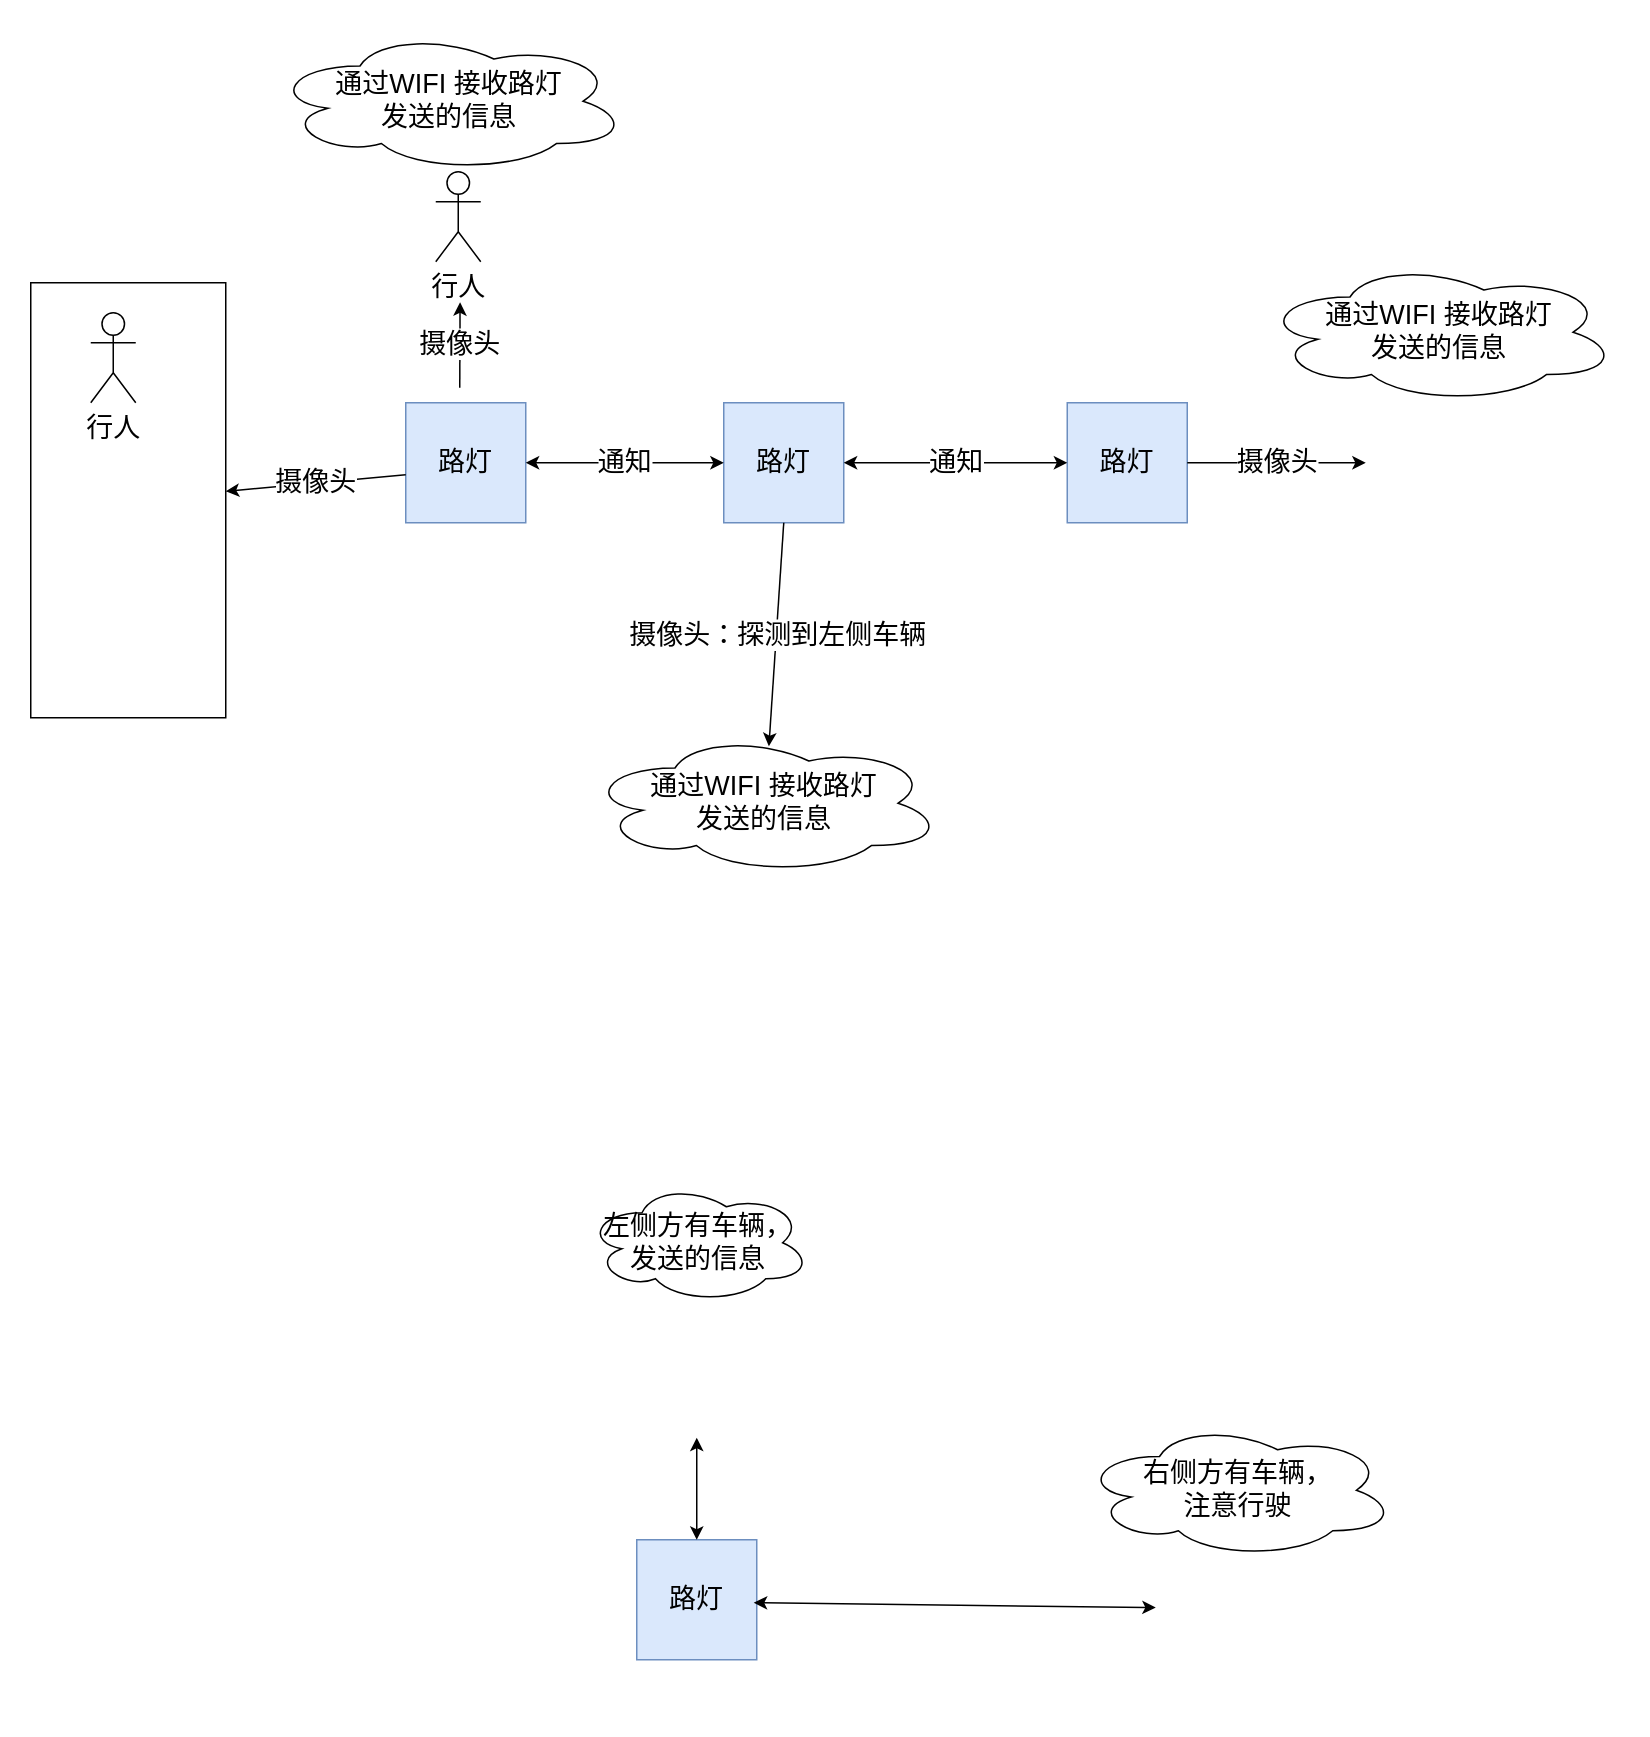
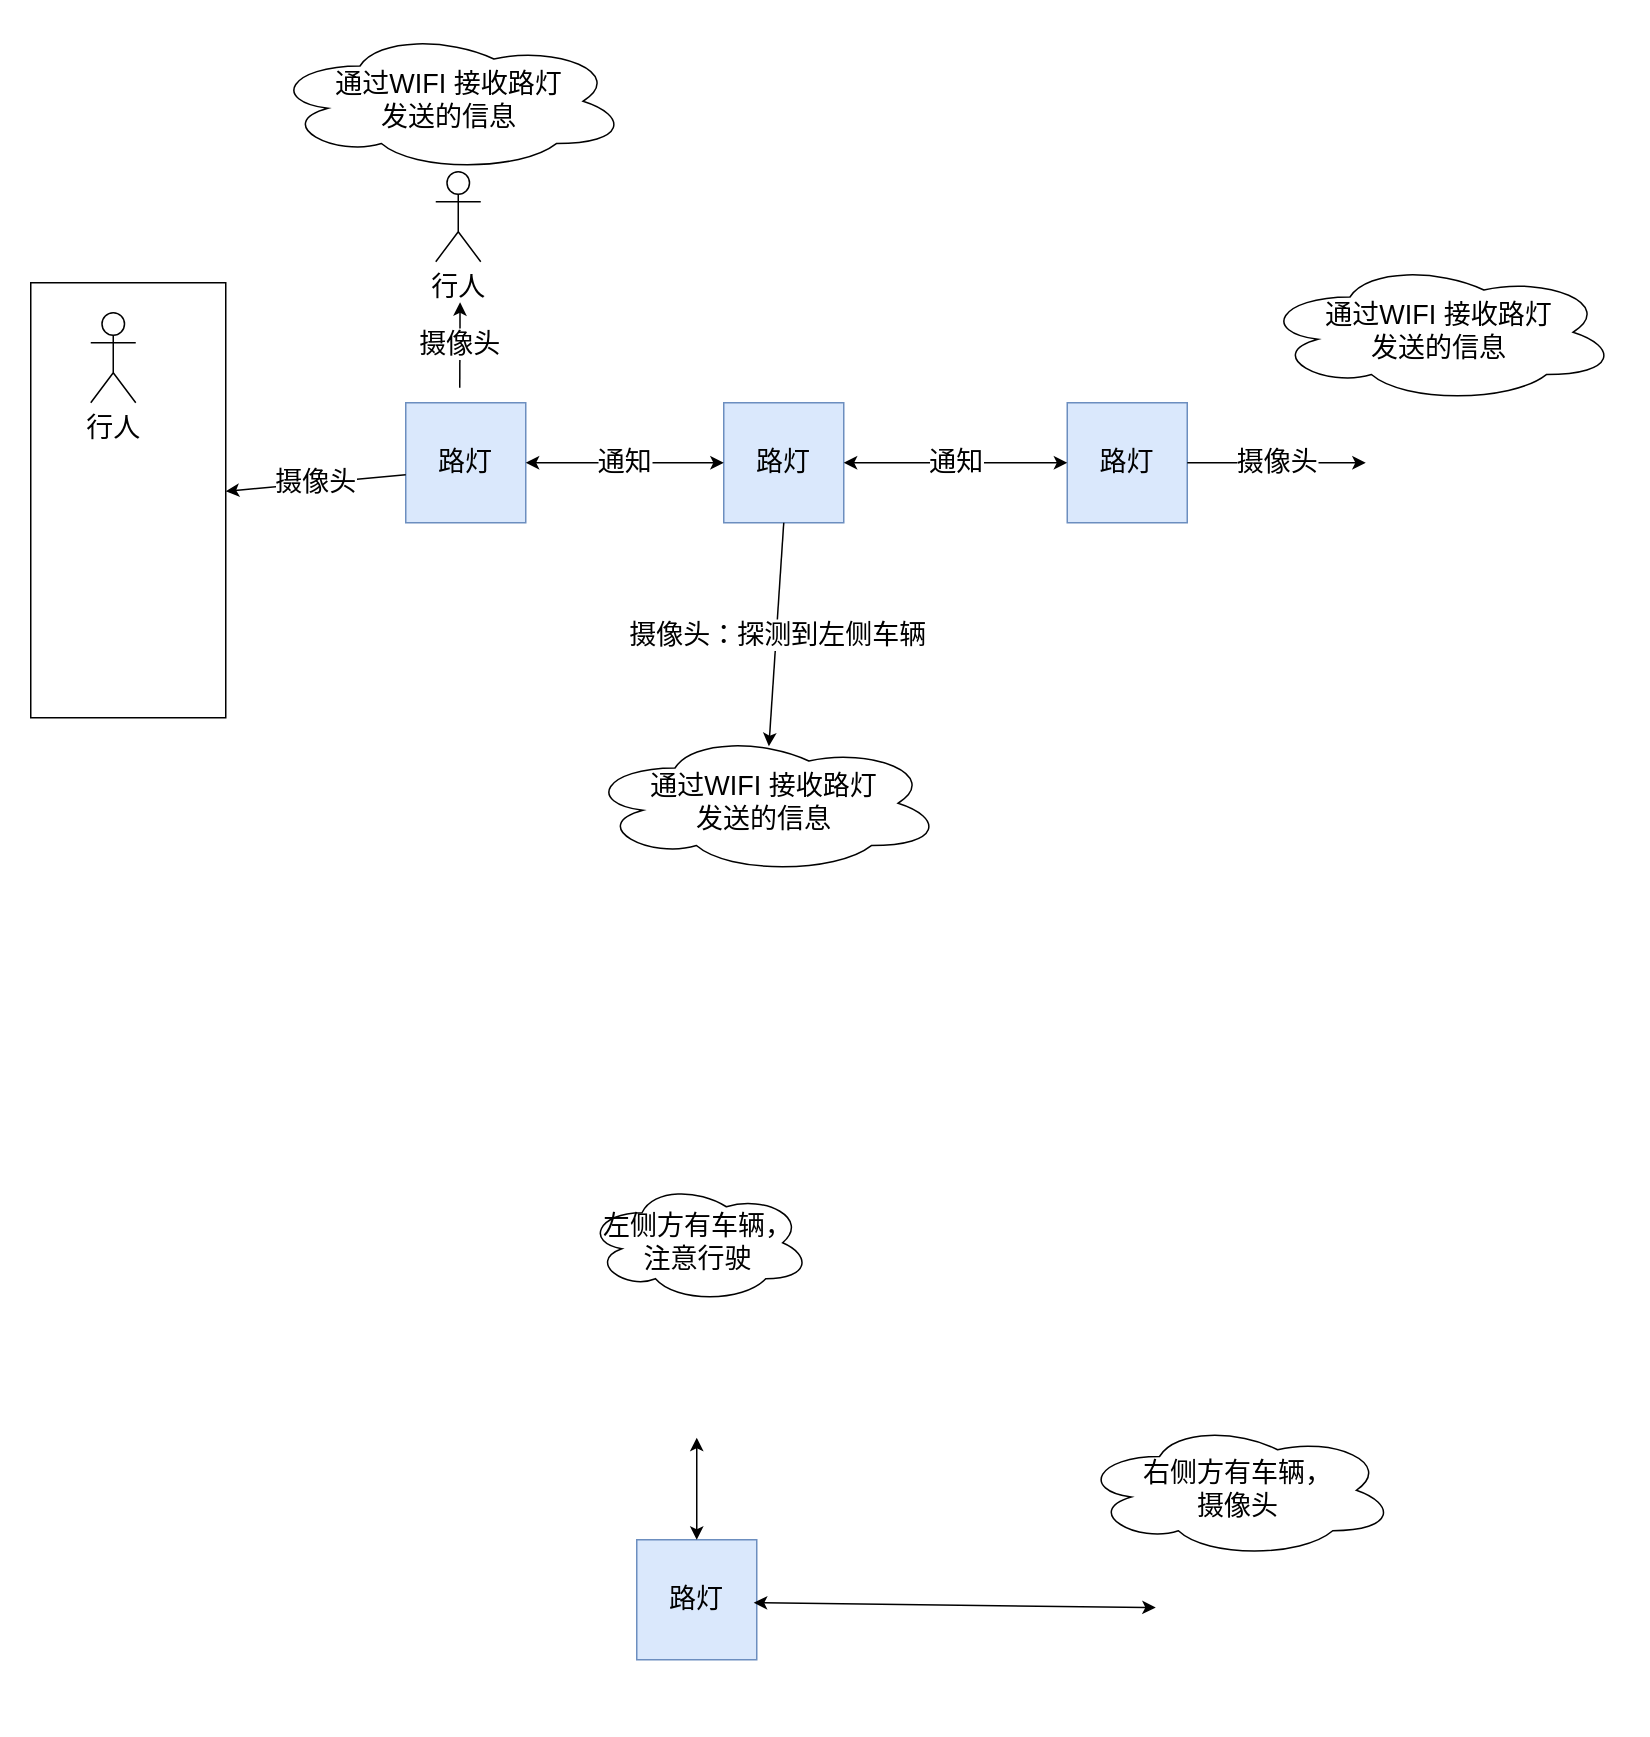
(698, 1243) -> (698, 1243)
(1238, 1490) -> (1238, 1490)
